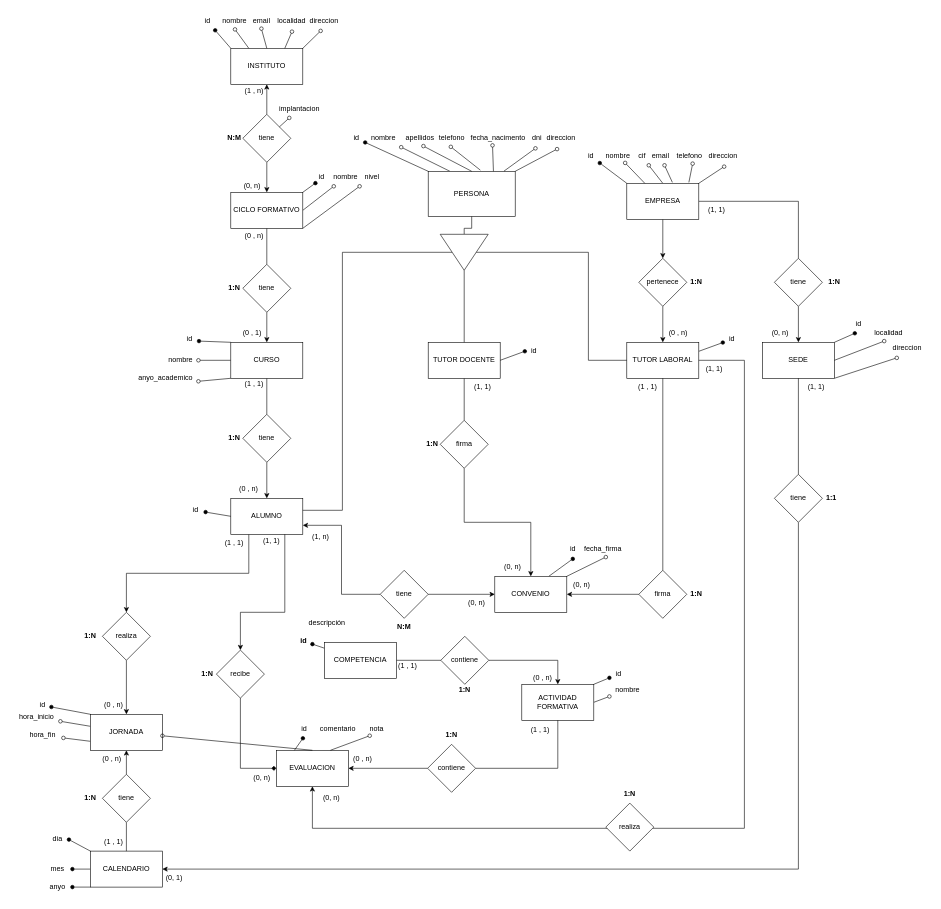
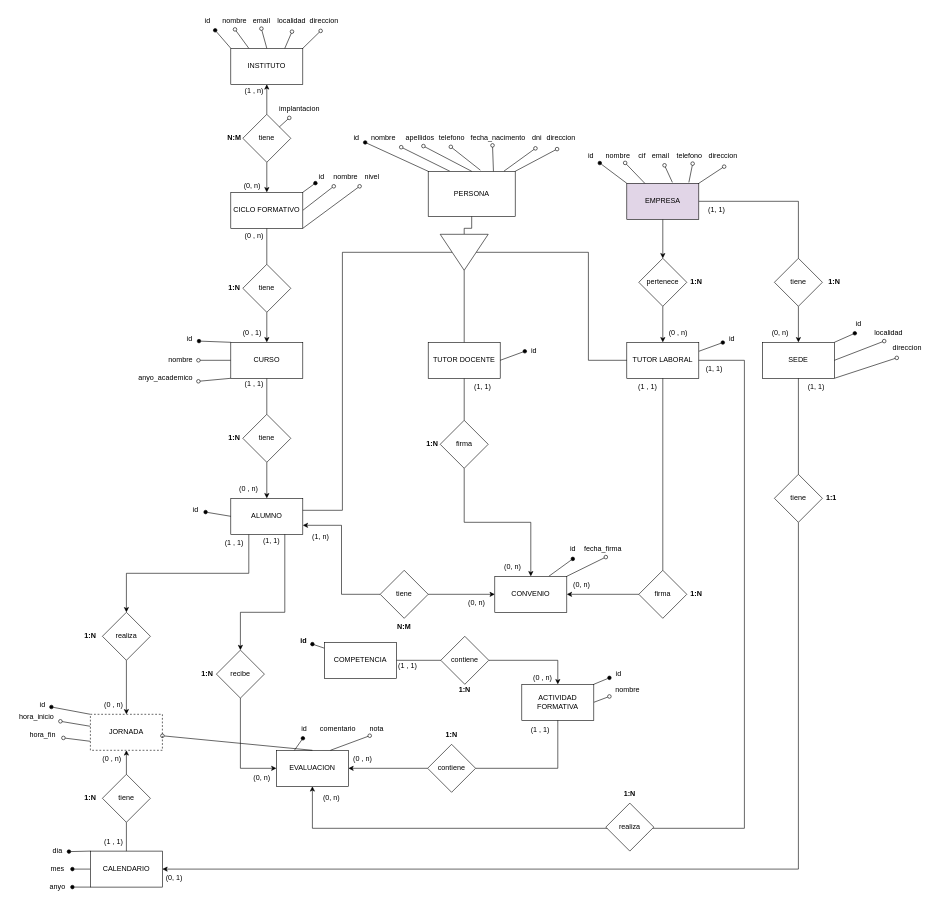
(657, 175) -> none
(663, 201) -> (663, 201)
(327, 623) -> none
(126, 732) -> (126, 732)
(270, 768) -> (270, 768)
(57, 839) -> (57, 851)
